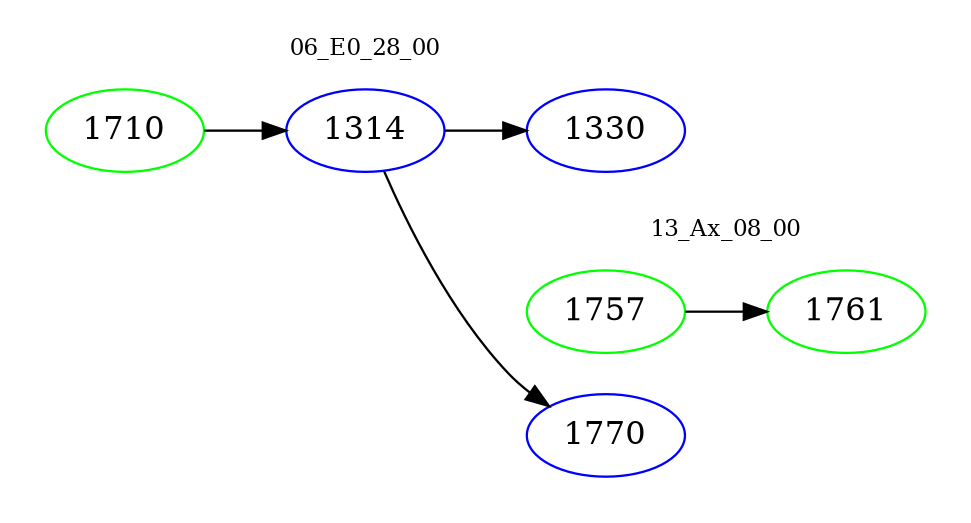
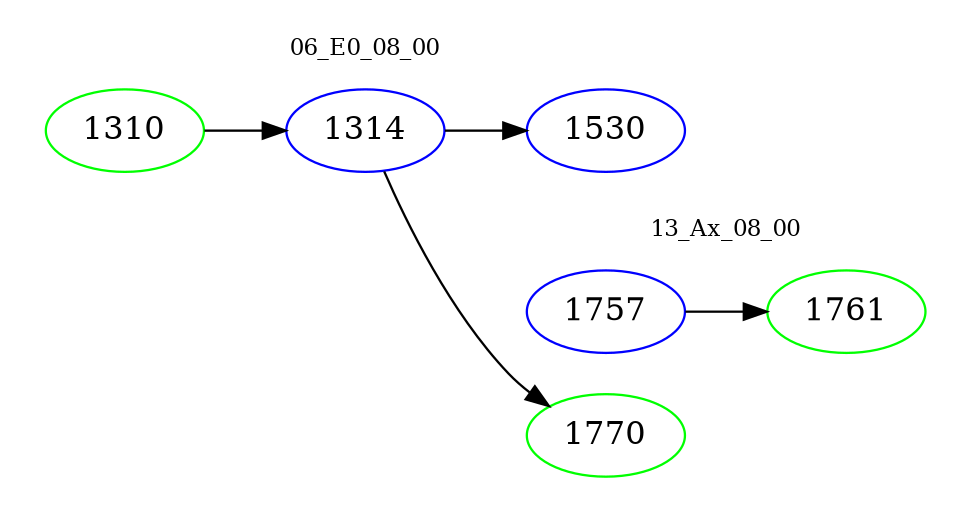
(365, 49) -> (365, 49)
(125, 131) -> (125, 131)
(606, 131) -> (606, 131)
(606, 312) -> (606, 312)
(606, 435) -> (606, 435)
